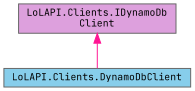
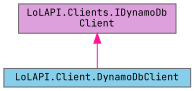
(97, 78) -> (97, 78)
